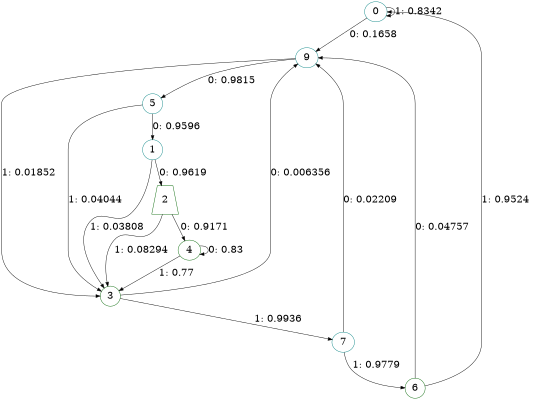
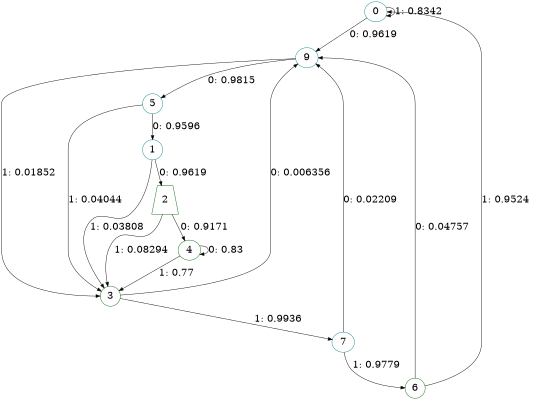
(378, 35) -> (378, 35)
